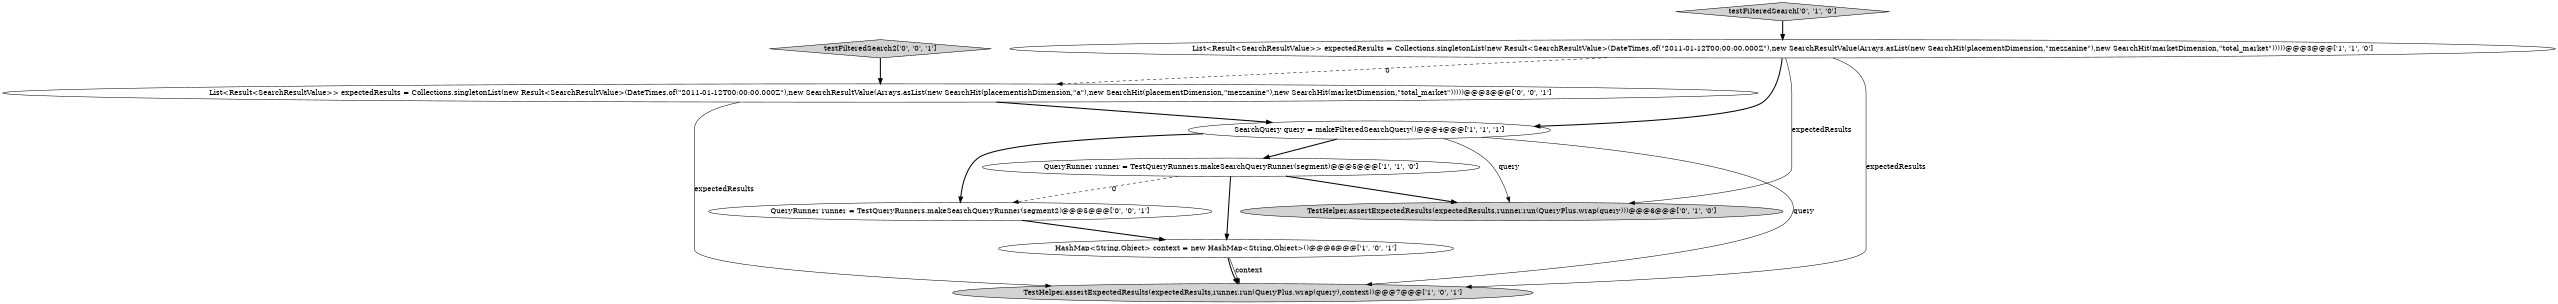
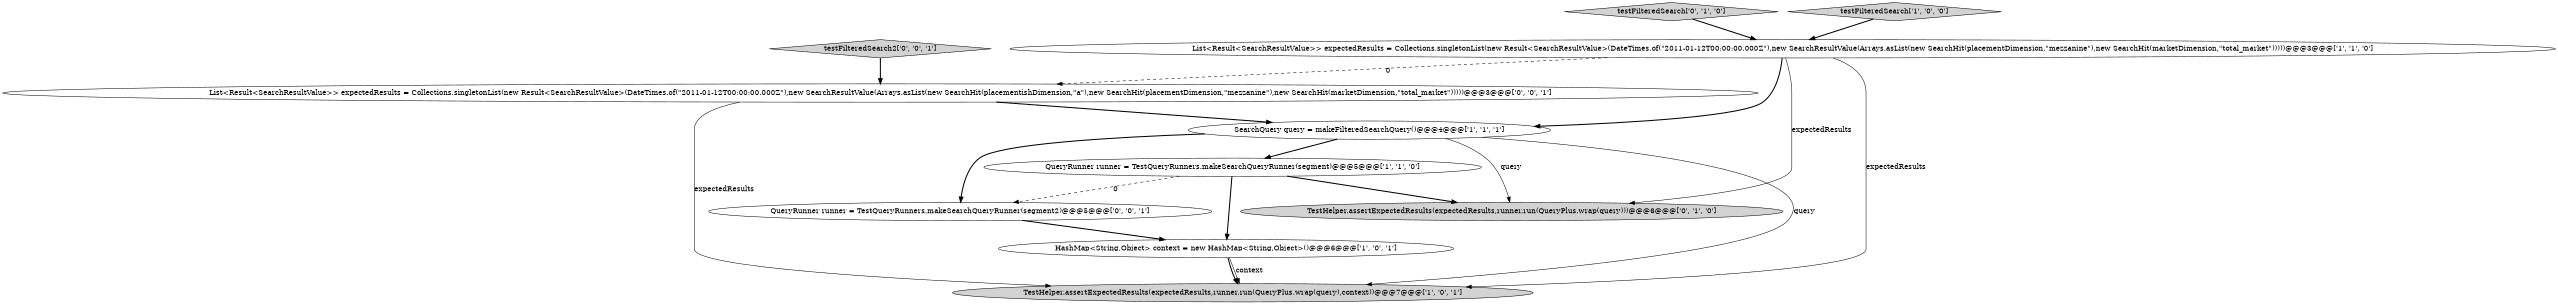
none -> (1895, 12)
